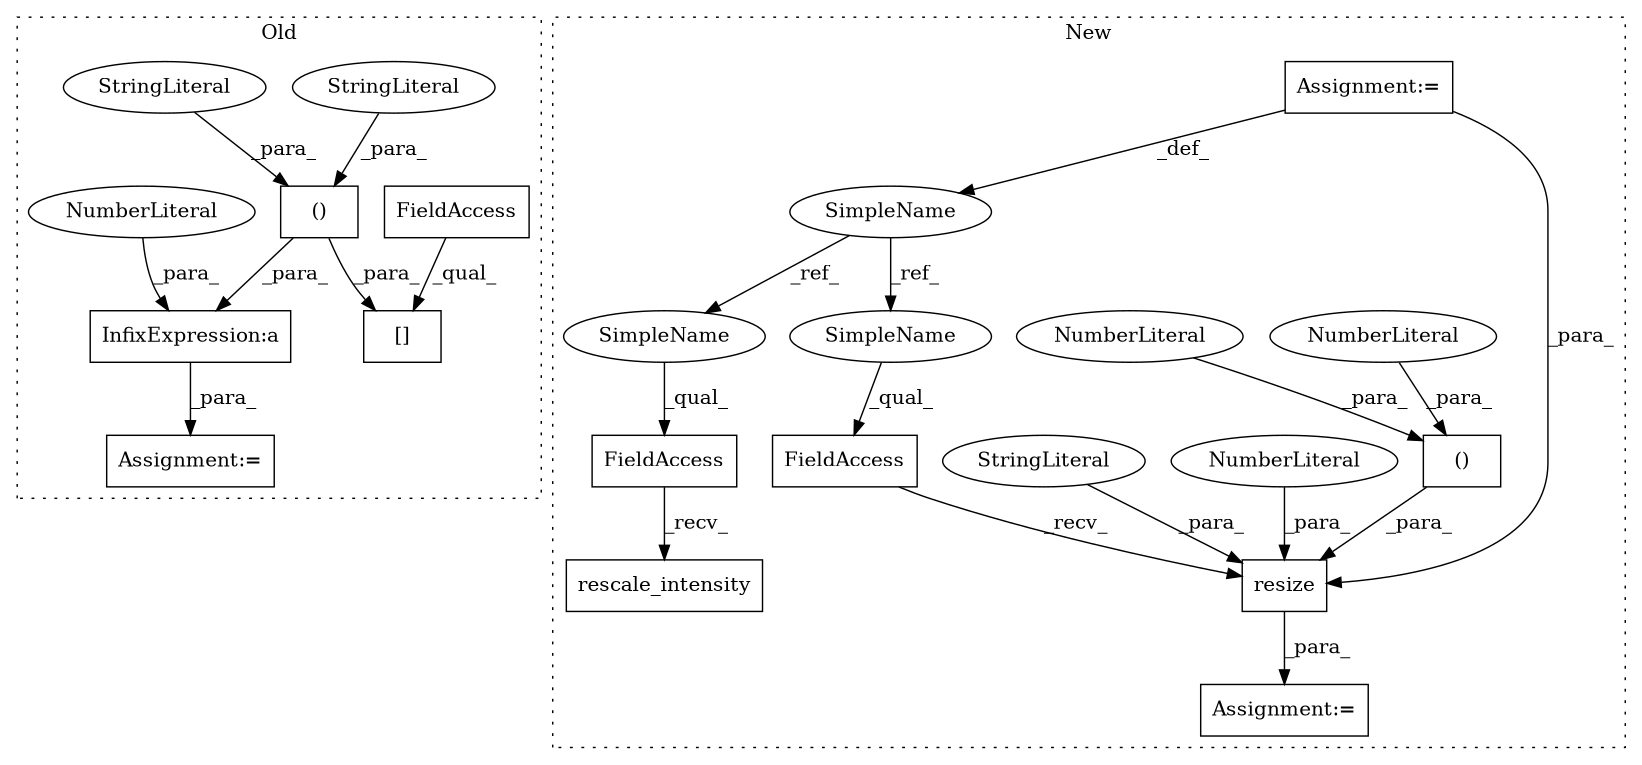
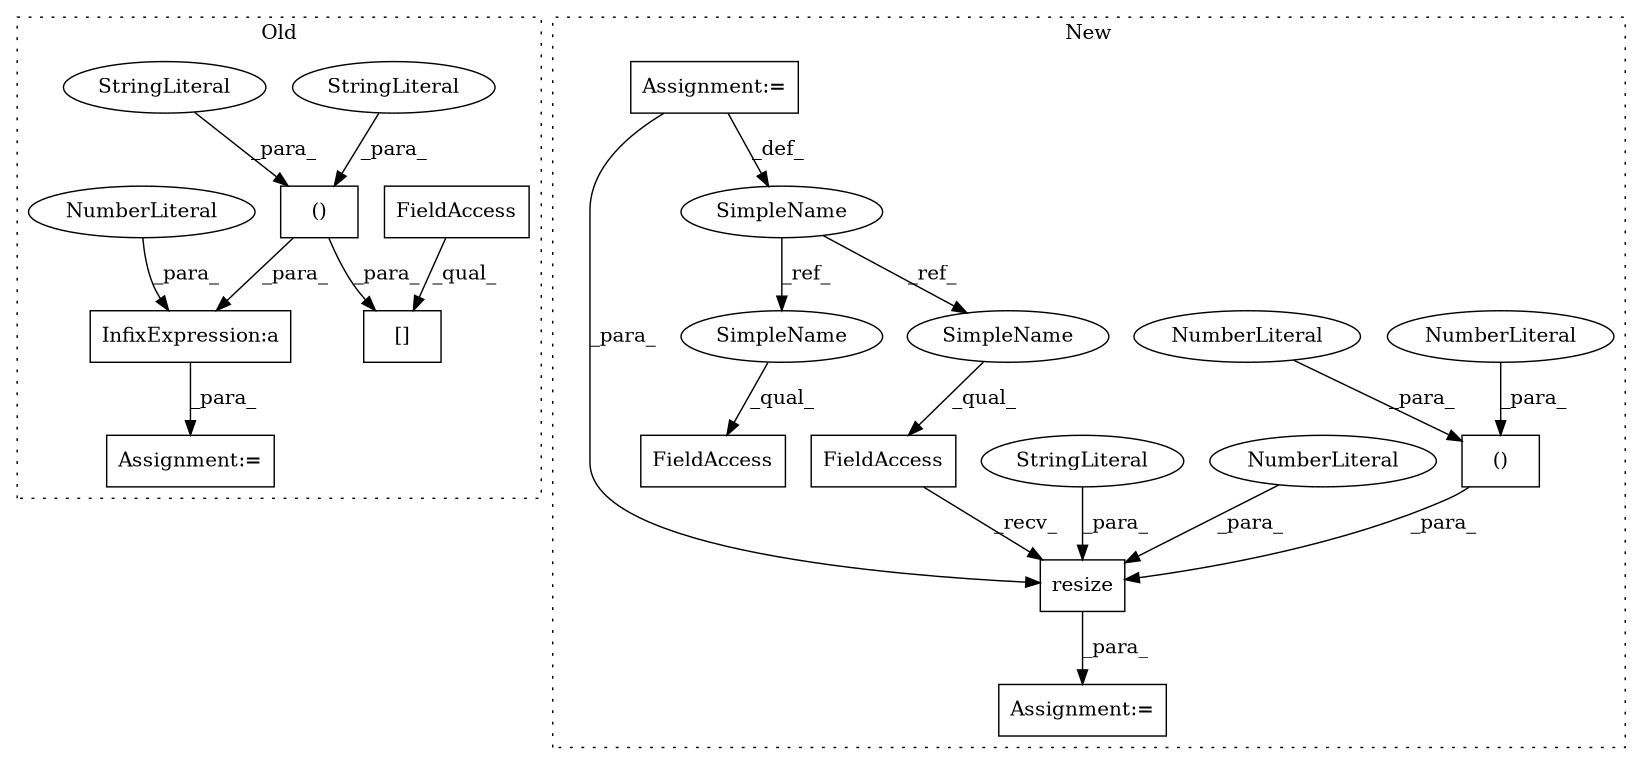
(664, 586) -> none
